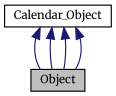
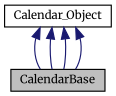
(58, 80) -> (58, 80)
